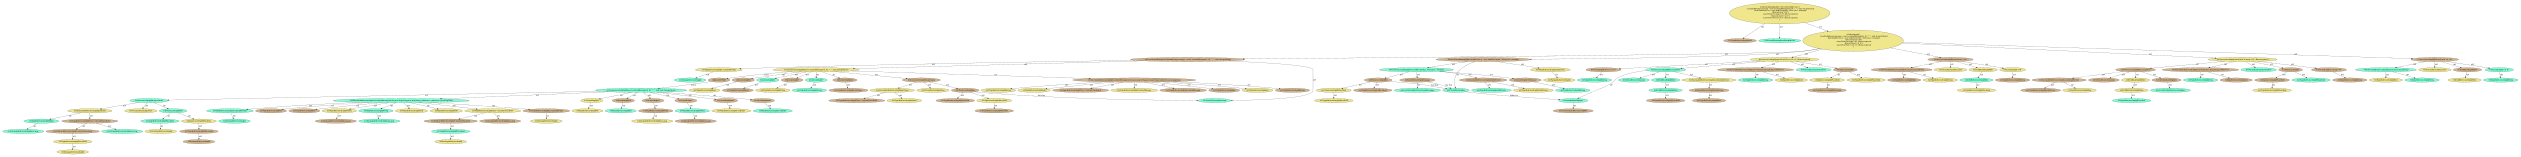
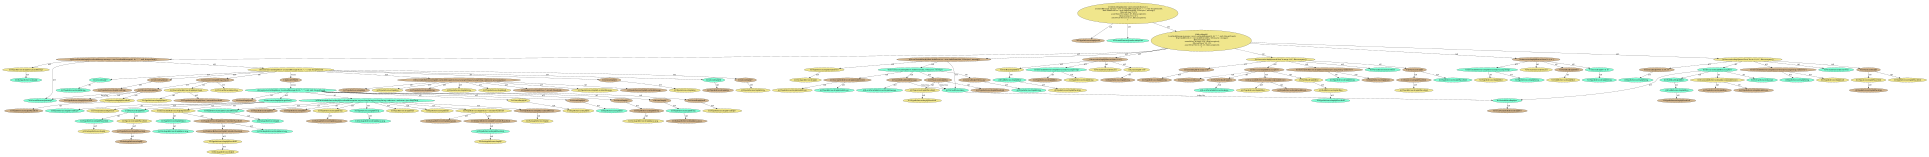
(1902, 70) -> (1056, 70)
(1709, 95) -> (1716, 85)
